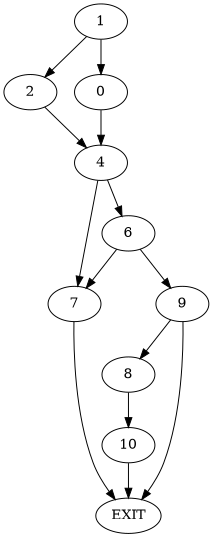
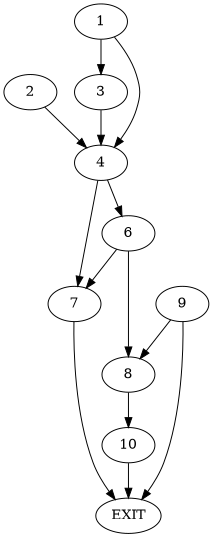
(69, 53) -> (139, 87)
(101, 92) -> (101, 92)
(152, 265) -> (128, 299)
